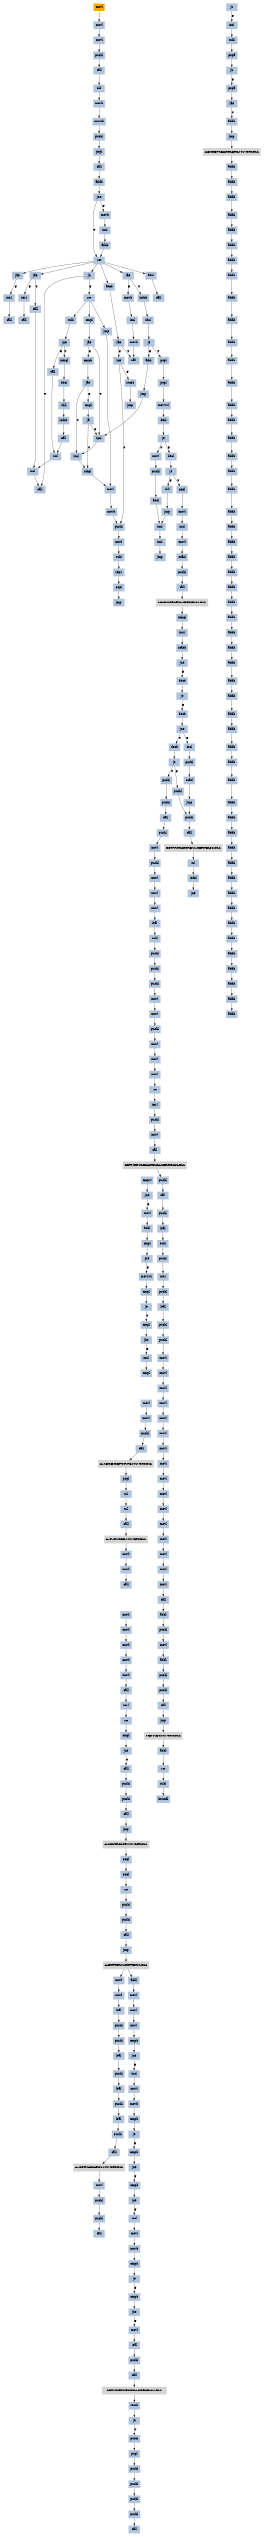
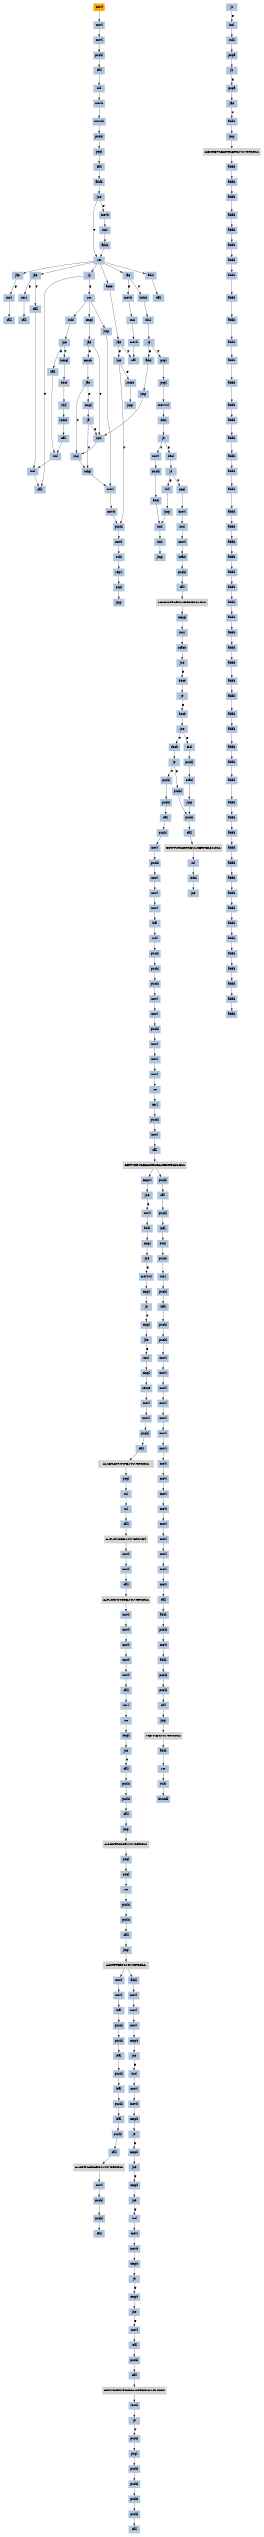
none -> (151, 1172)
none -> (146, 1388)
(126, 1464) -> (126, 1464)
(126, 1539) -> (126, 1539)
none -> (126, 1600)
(126, 1965) -> (126, 1965)
(134, 2391) -> (134, 2391)
